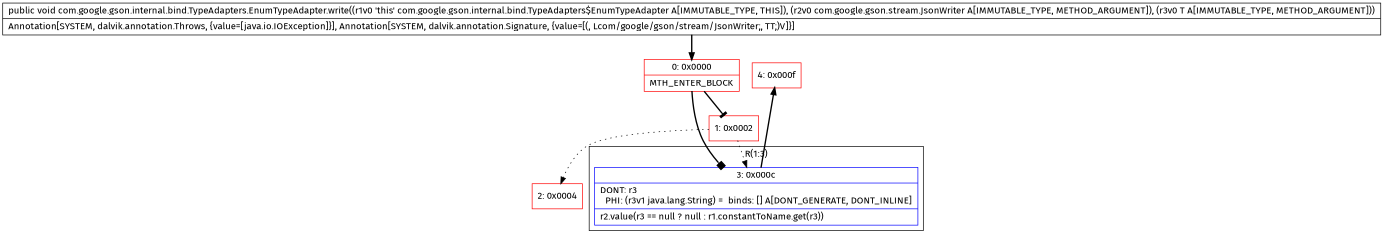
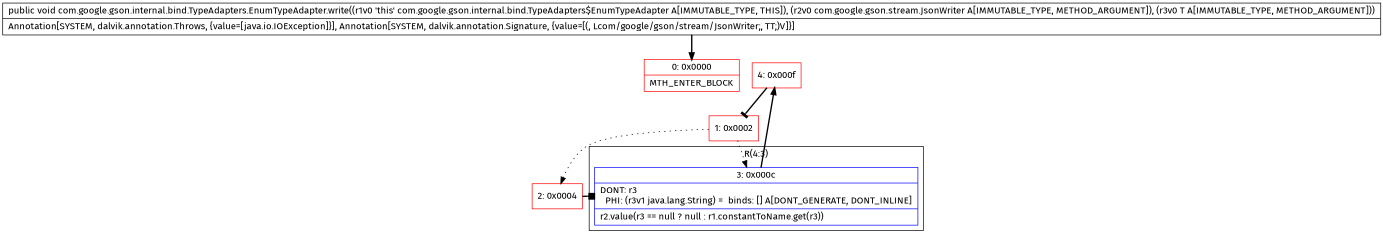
(713, 102) -> (756, 101)
(697, 125) -> (585, 196)
(756, 154) -> (756, 154)
